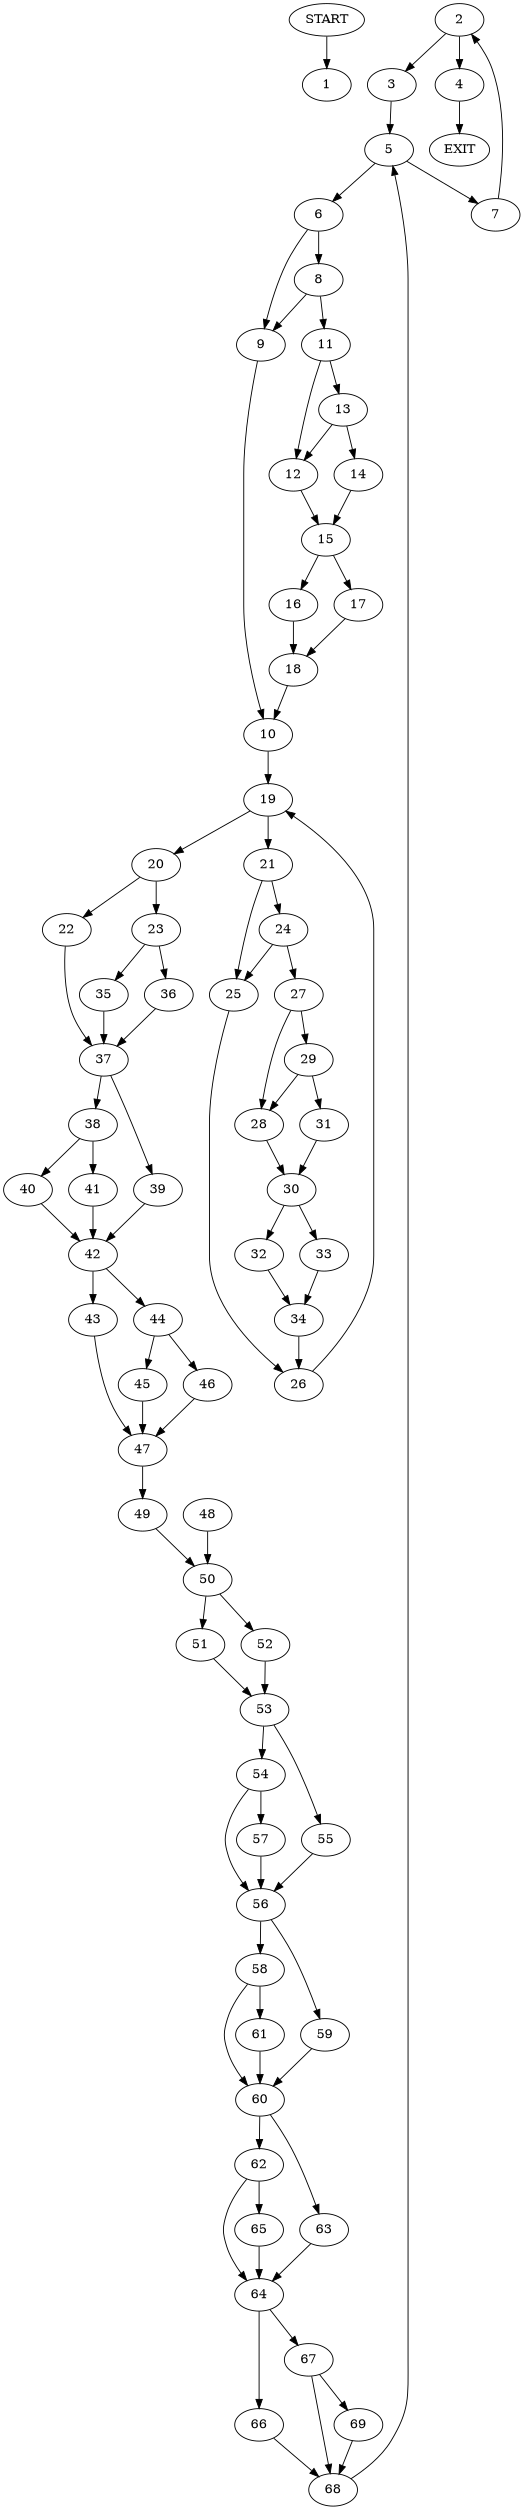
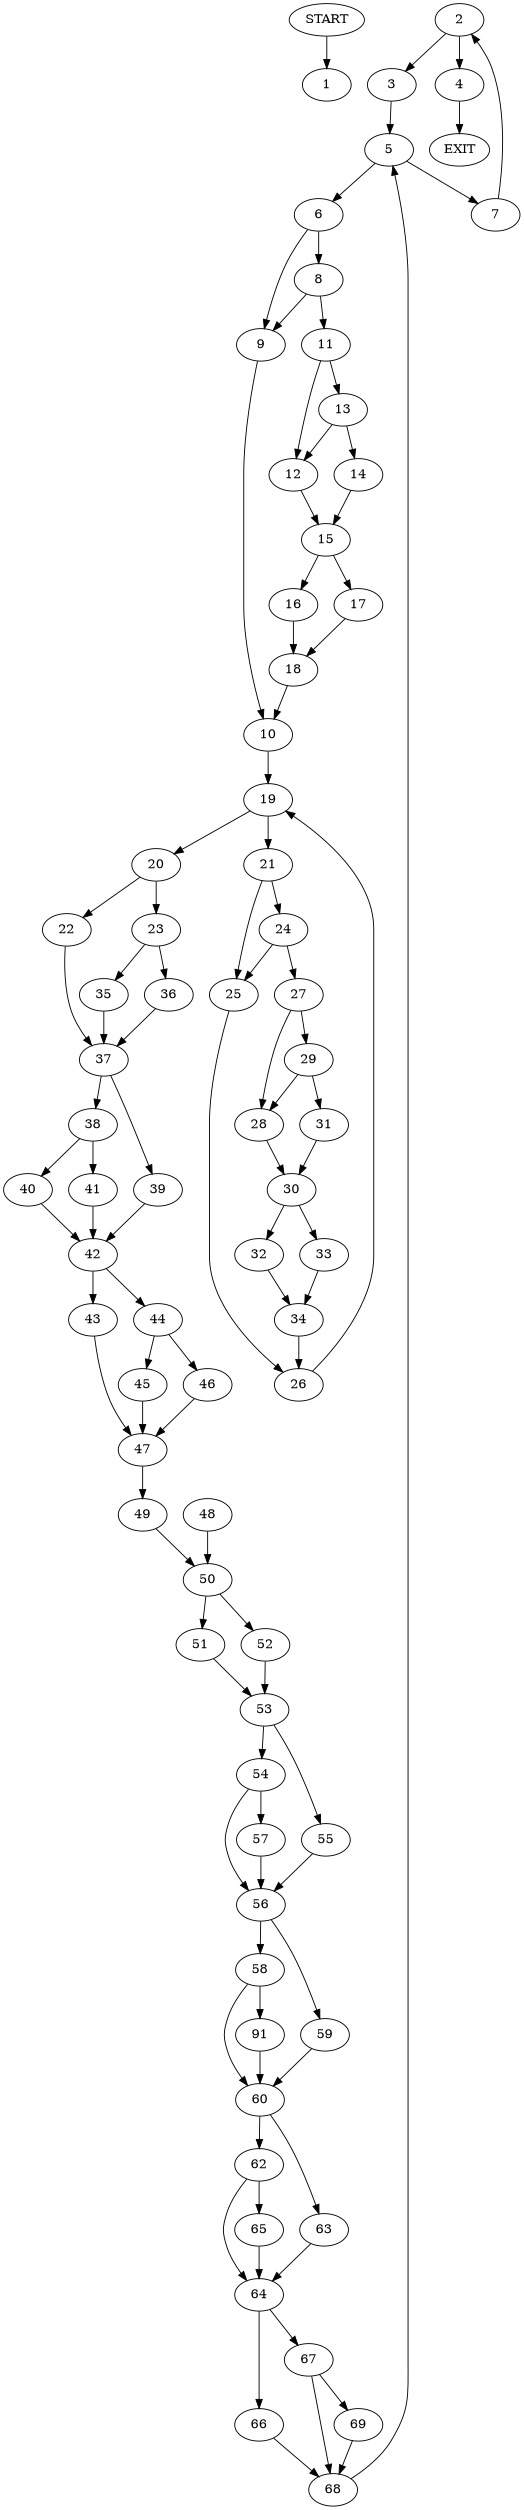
(260, 2035) -> (260, 2035)
